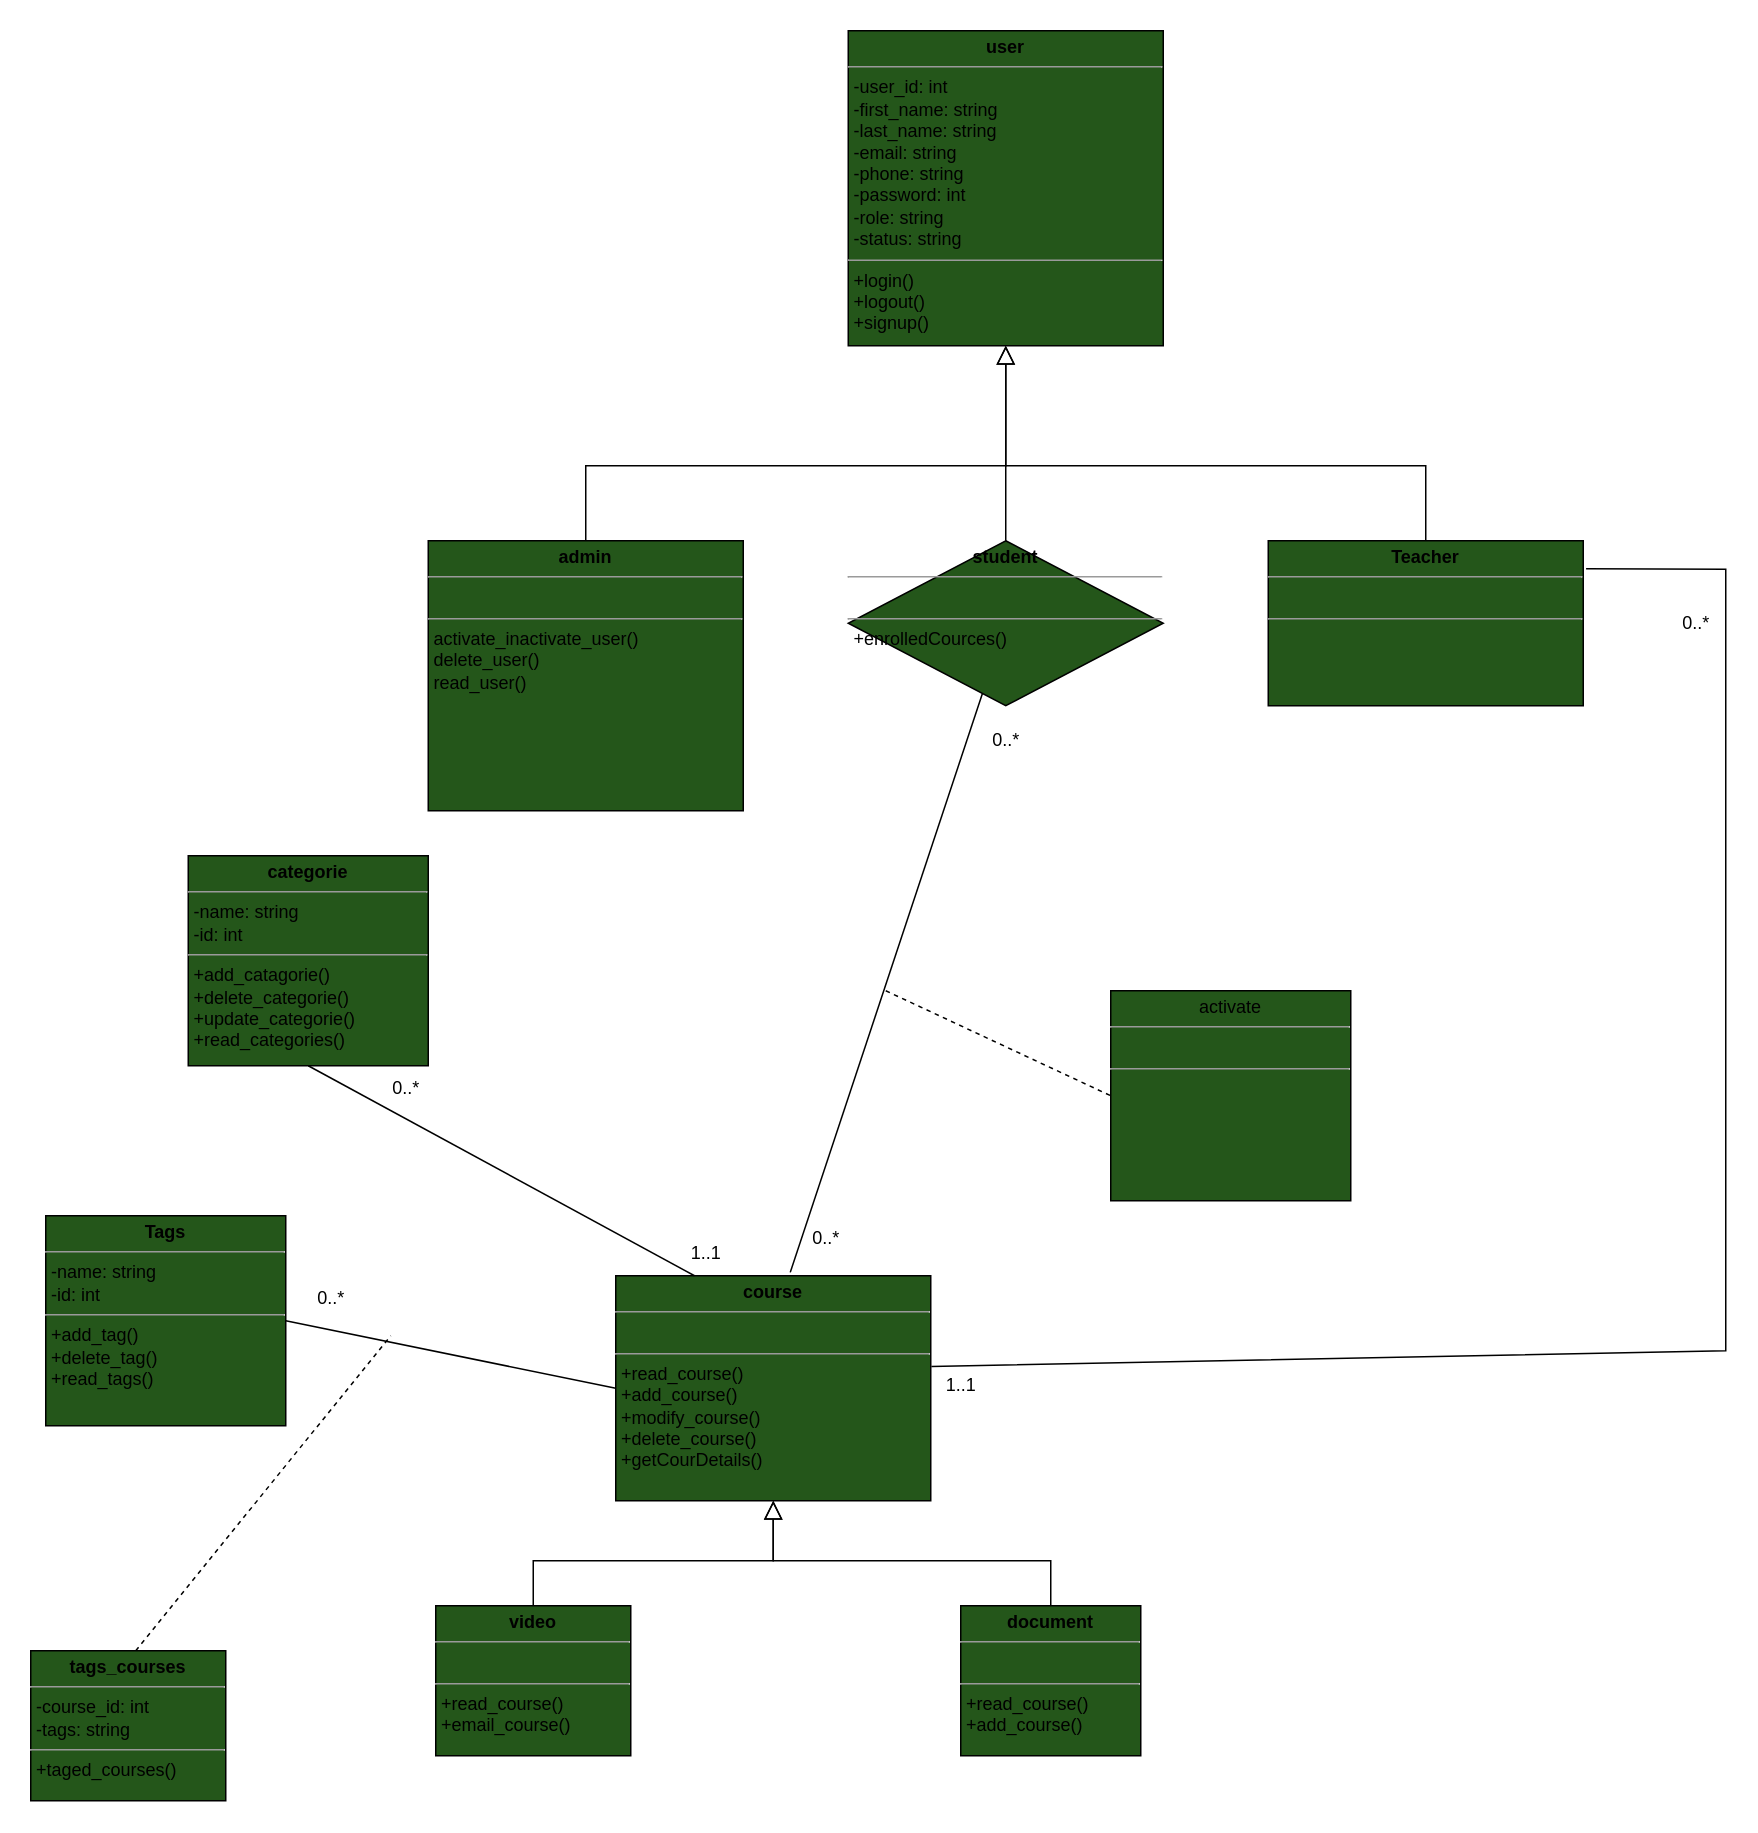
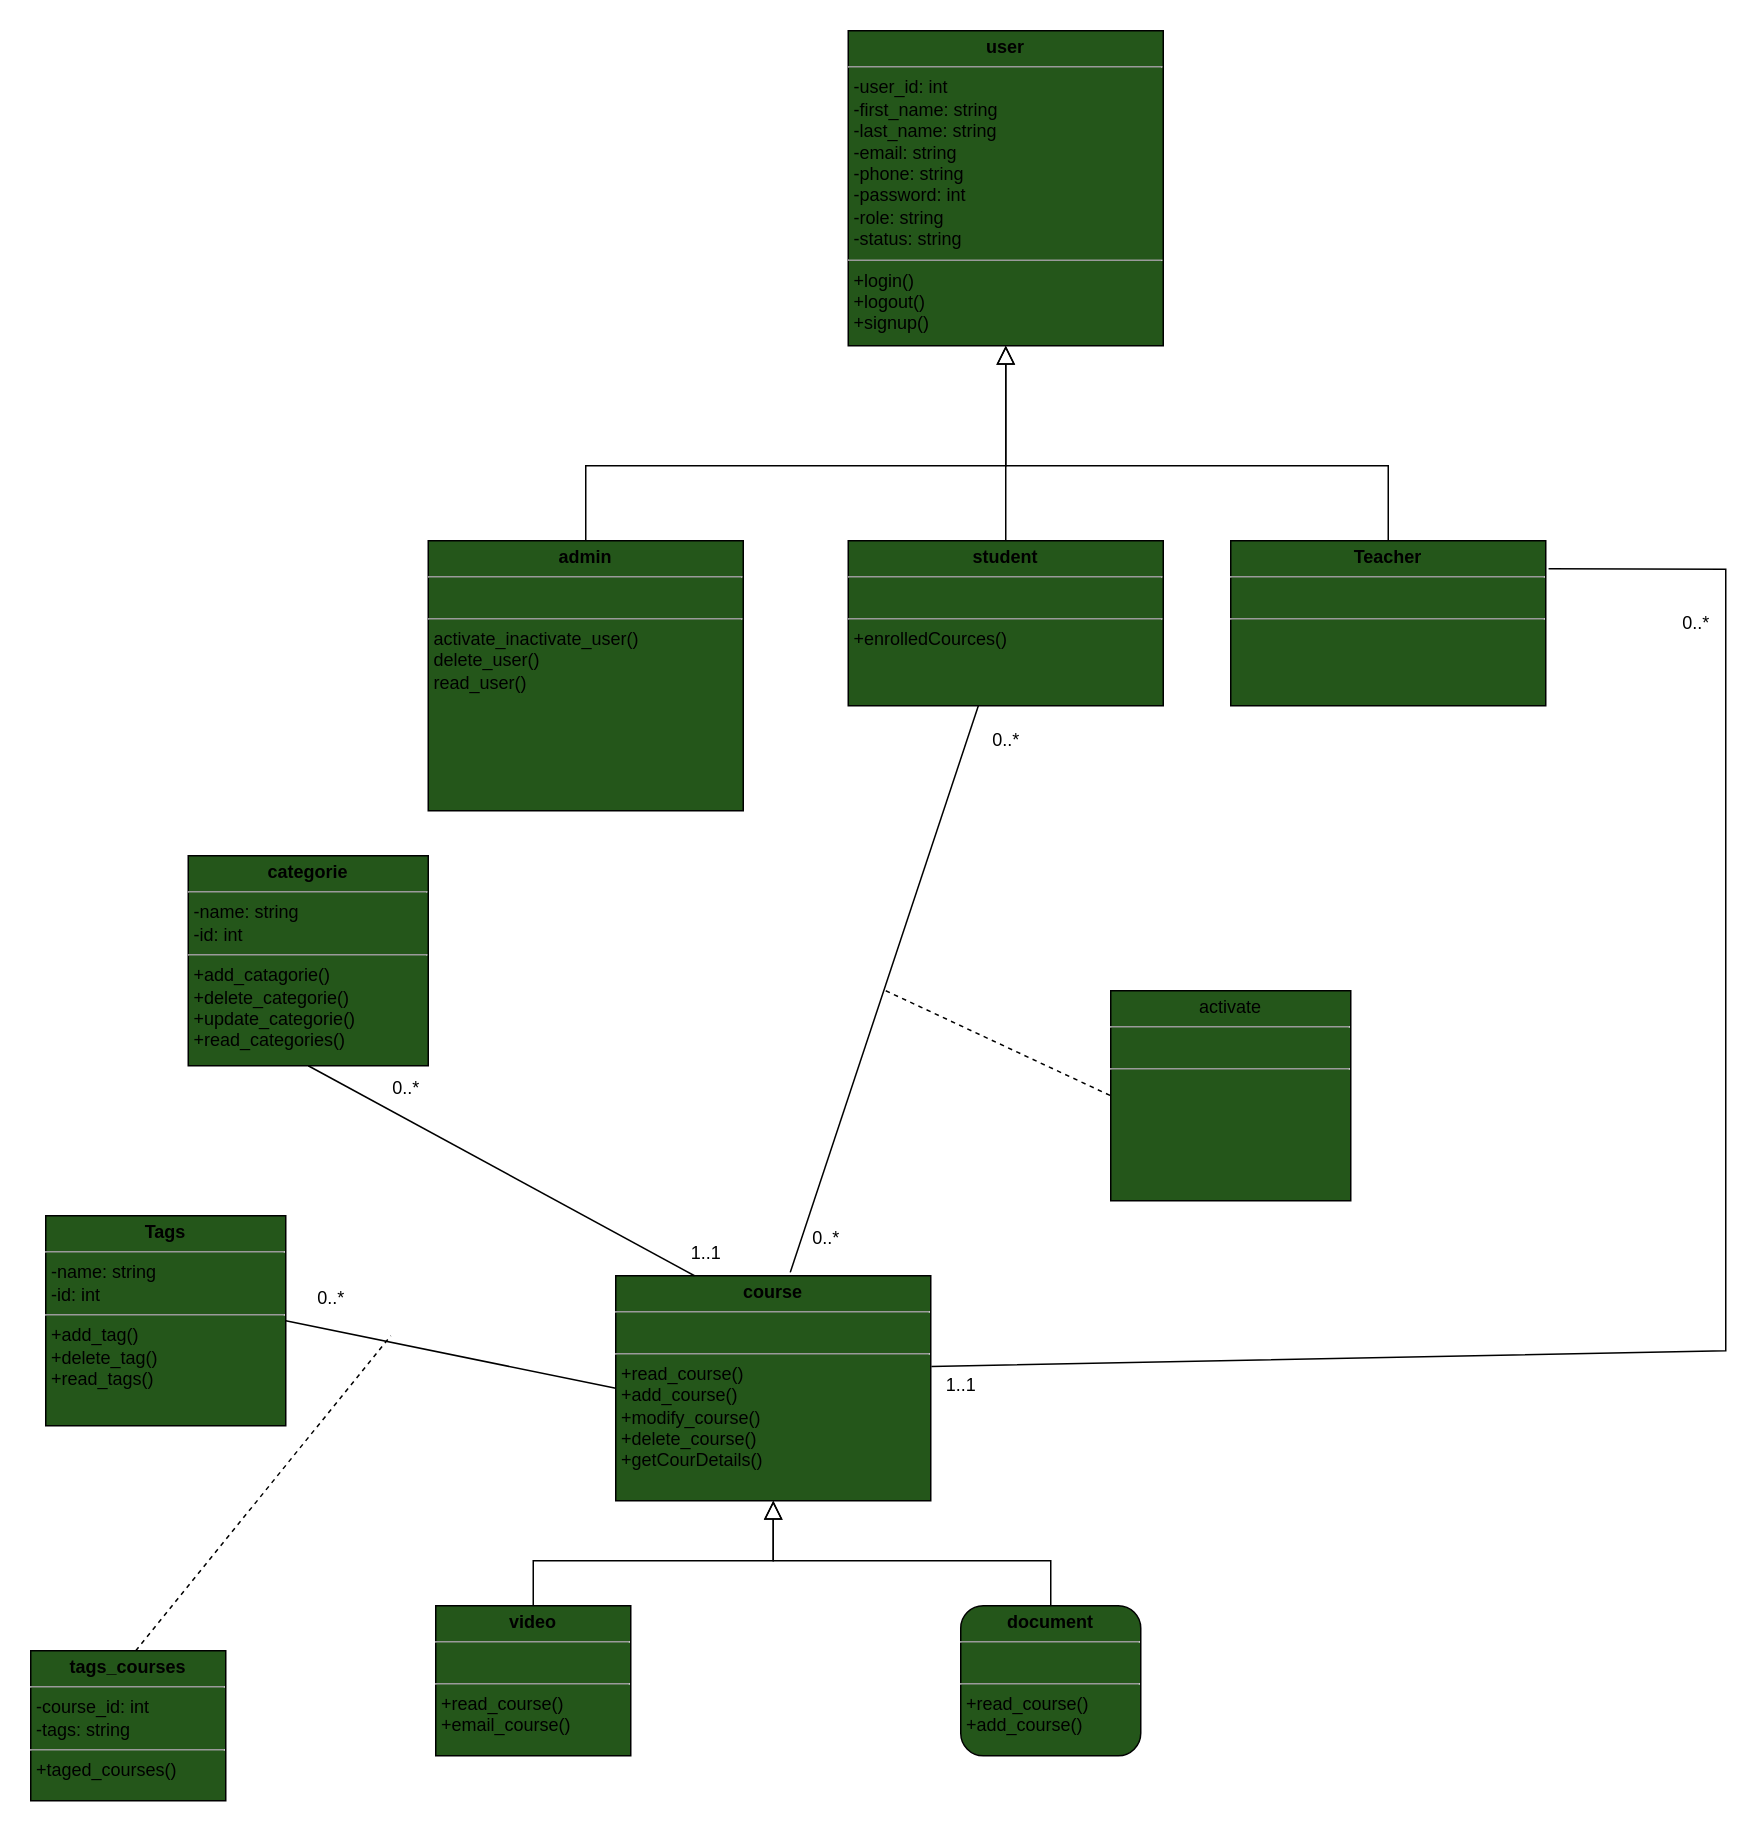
(1006, 623) -> (1006, 623)
(1426, 623) -> (1388, 623)
(1051, 1681) -> (1051, 1681)
